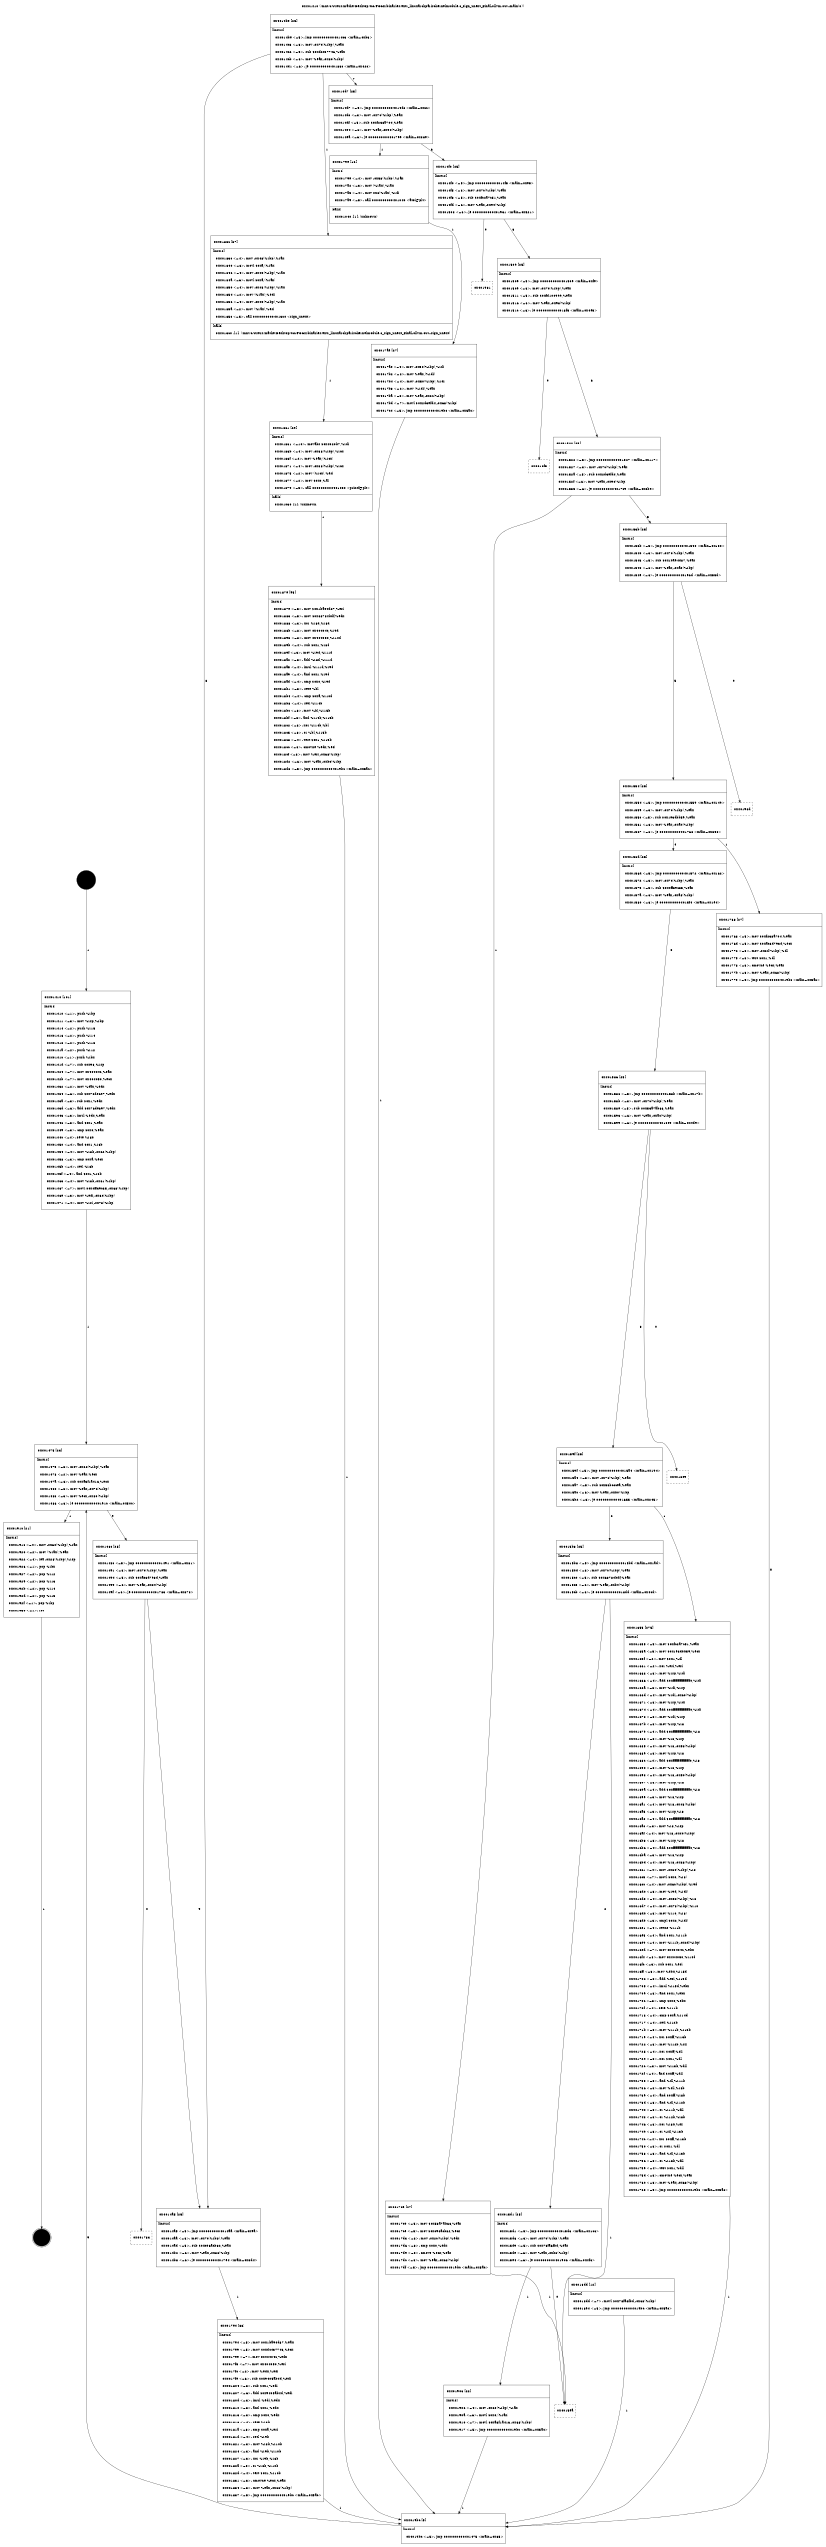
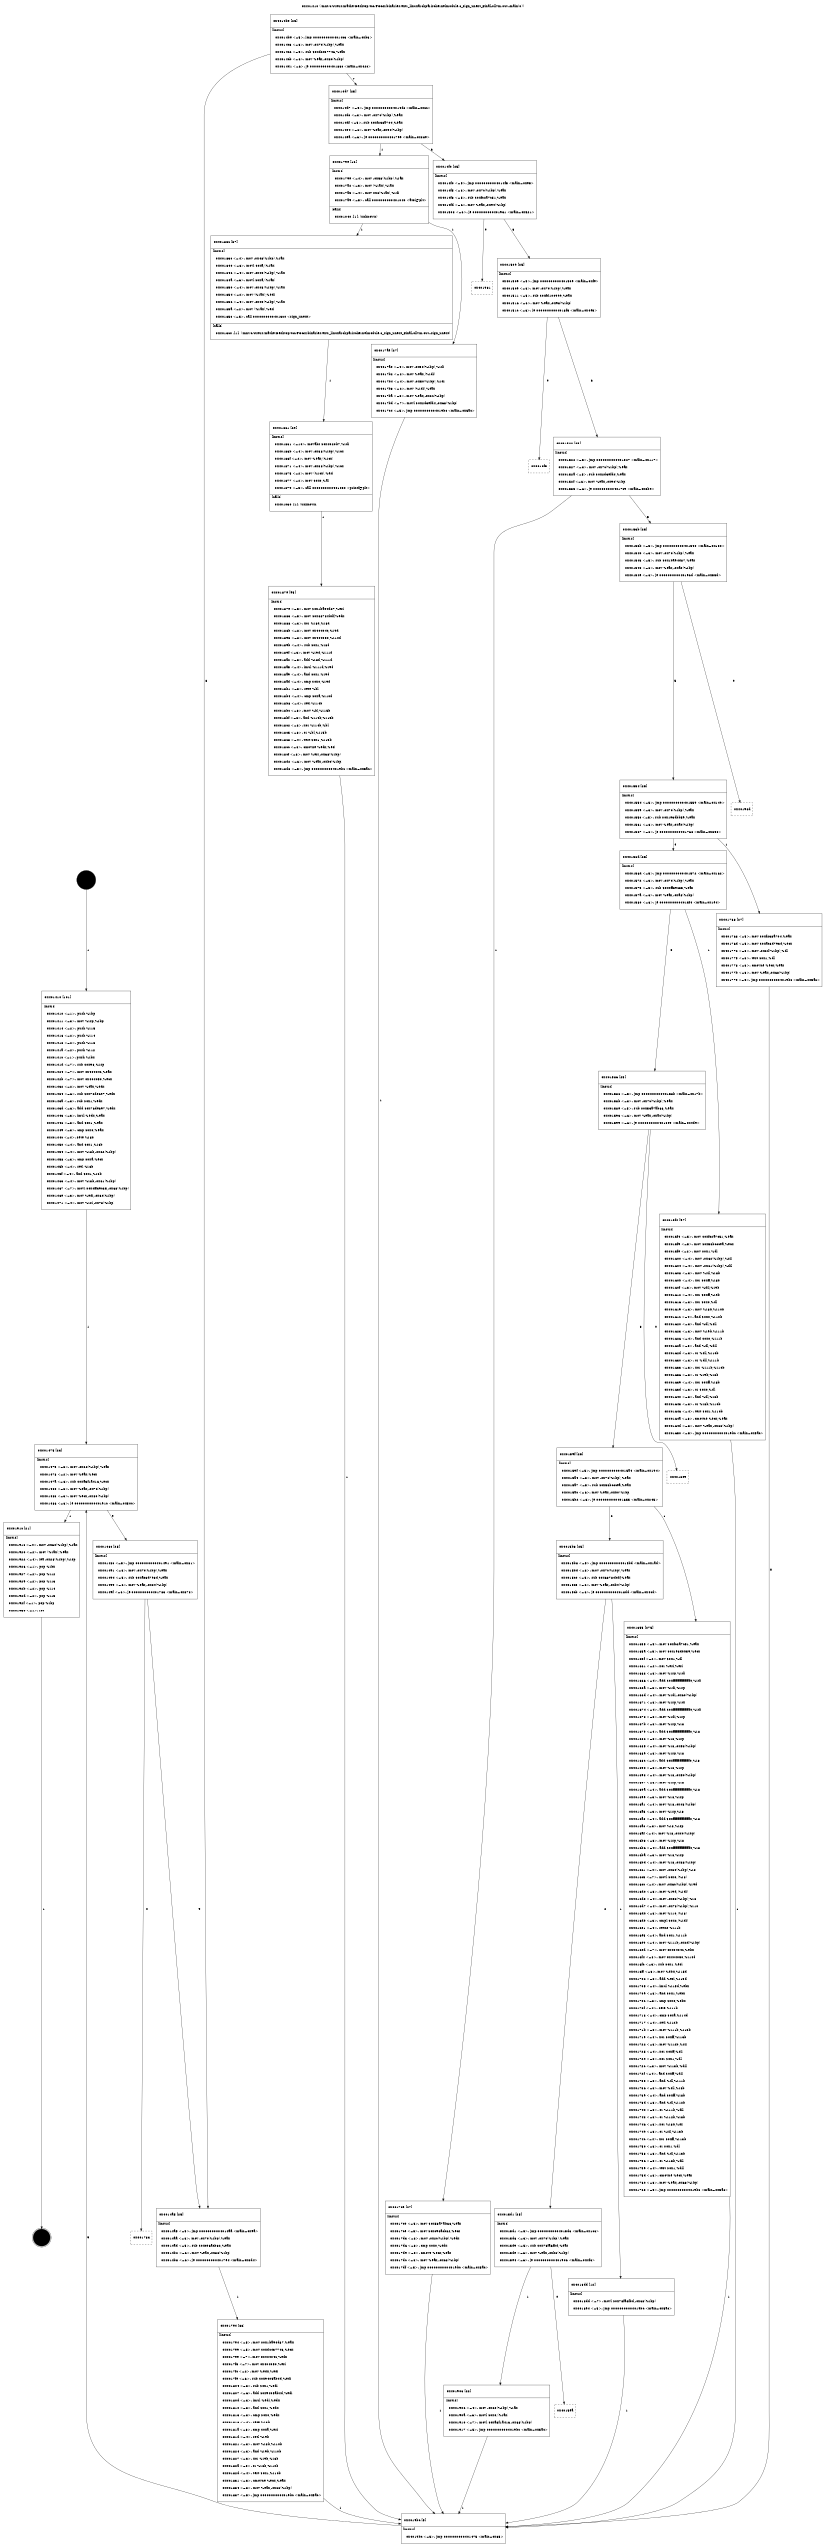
(325, 153) -> (360, 229)
none -> (712, 1327)
(611, 2018) -> (617, 1937)
(551, 2318) -> (425, 2394)
